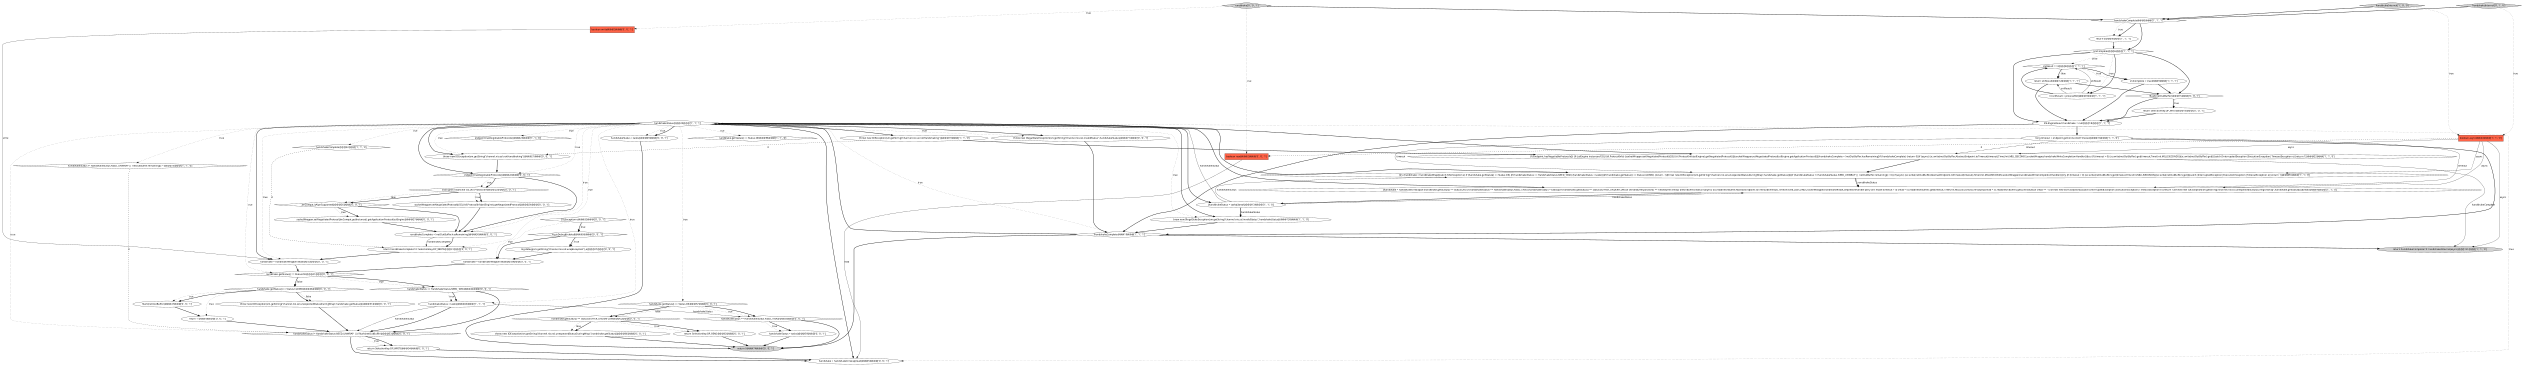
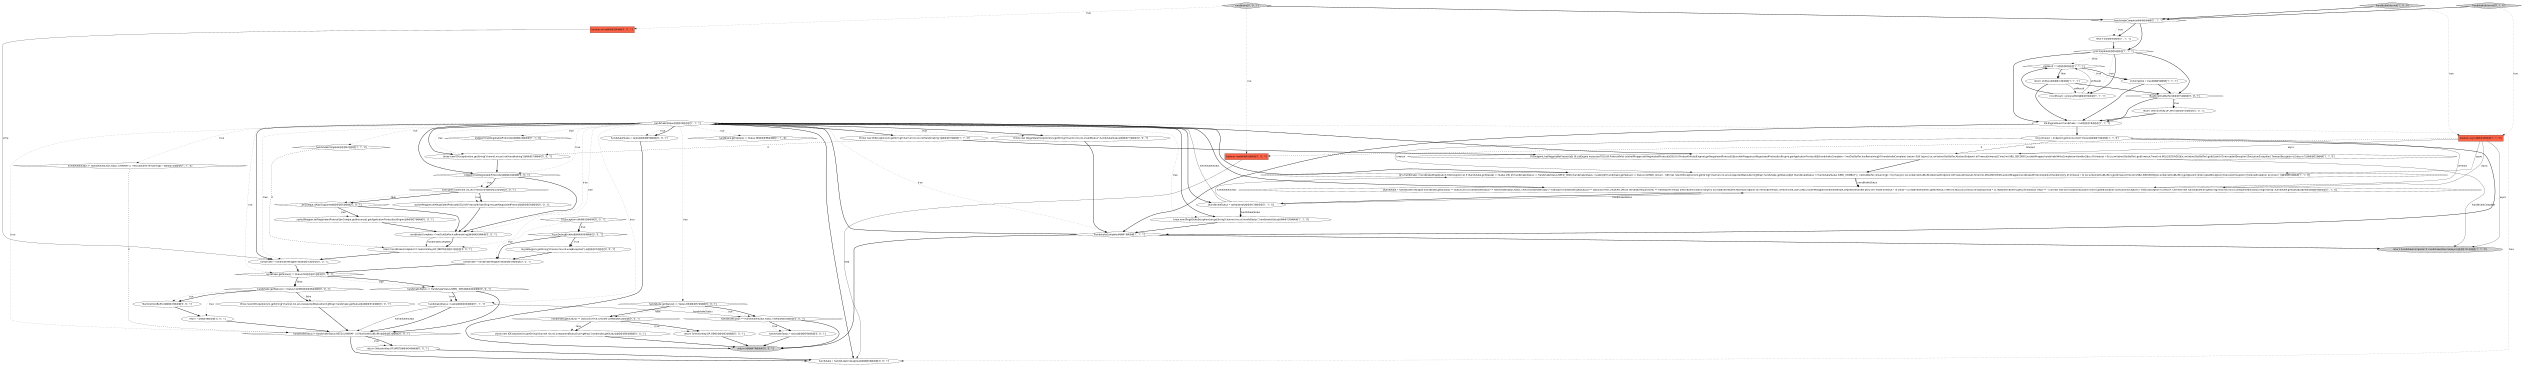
(2062, 90) -> (2071, 87)
